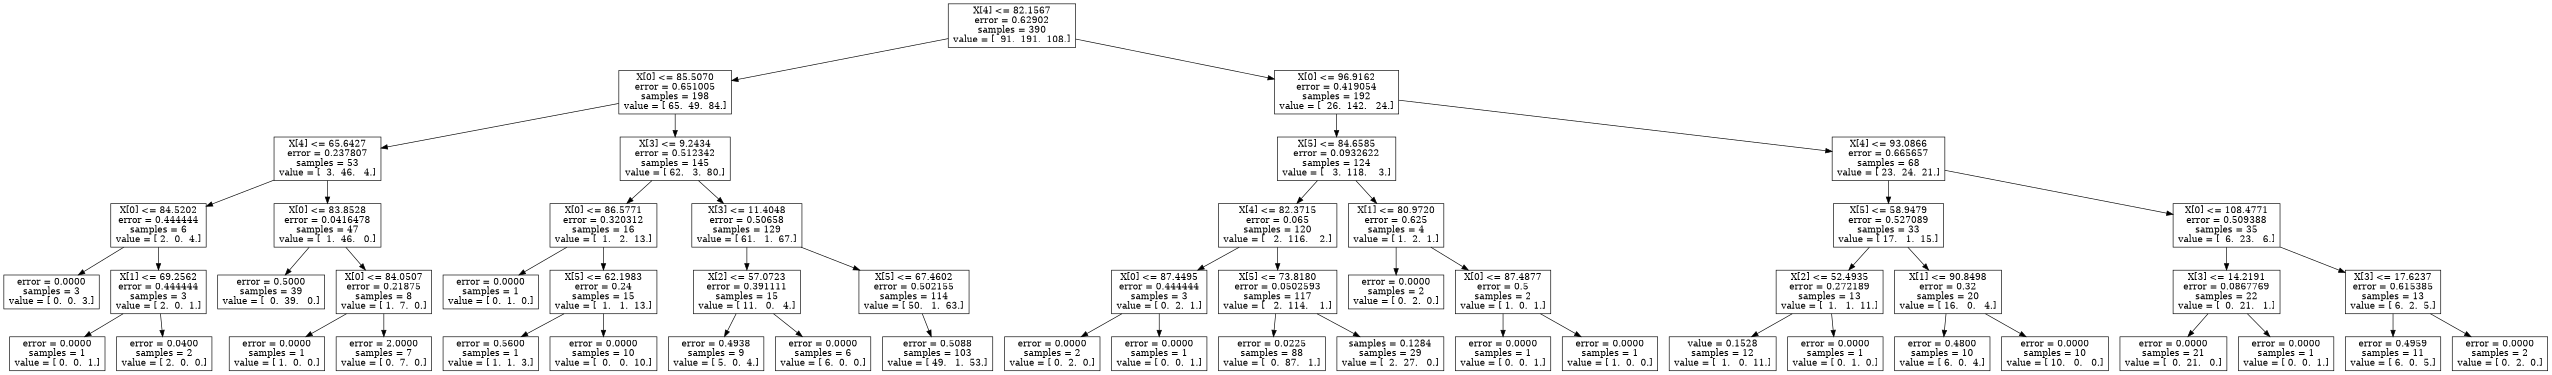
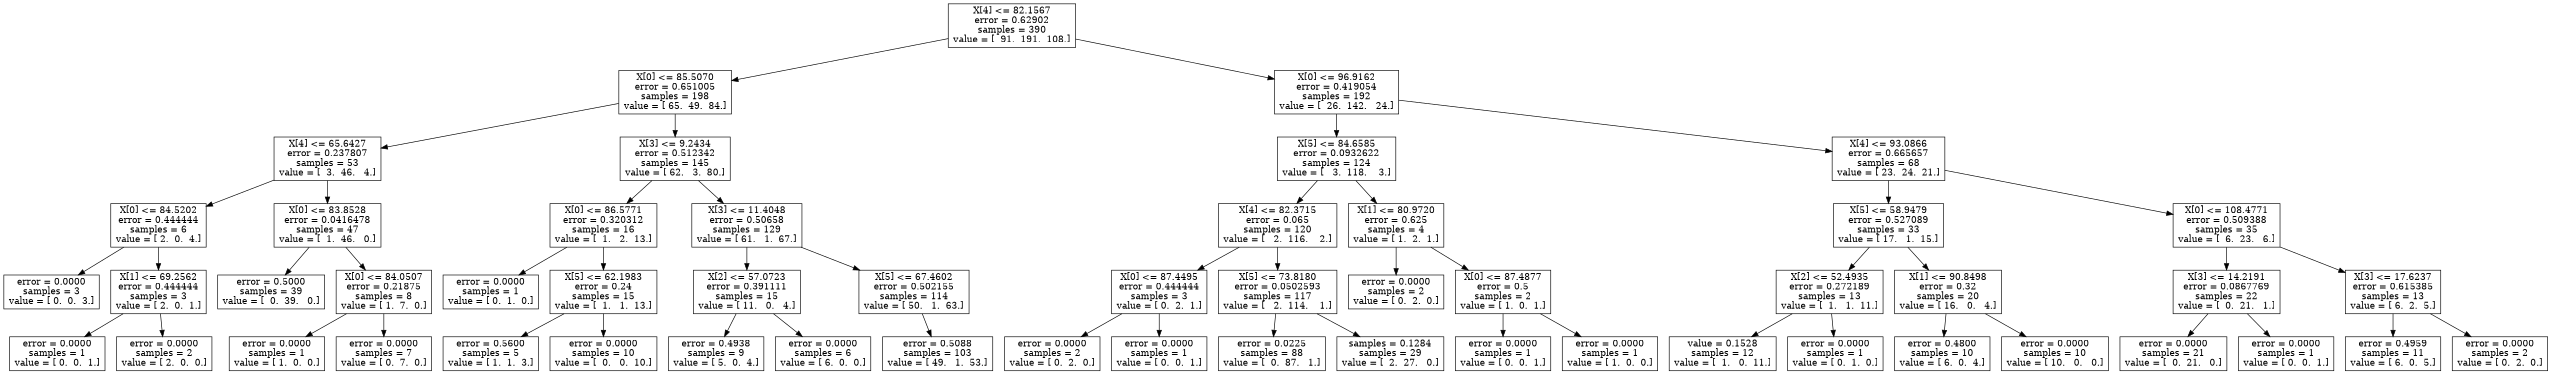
(164, 354) -> (164, 354)
(384, 354) -> (384, 354)
(491, 354) -> (491, 354)
